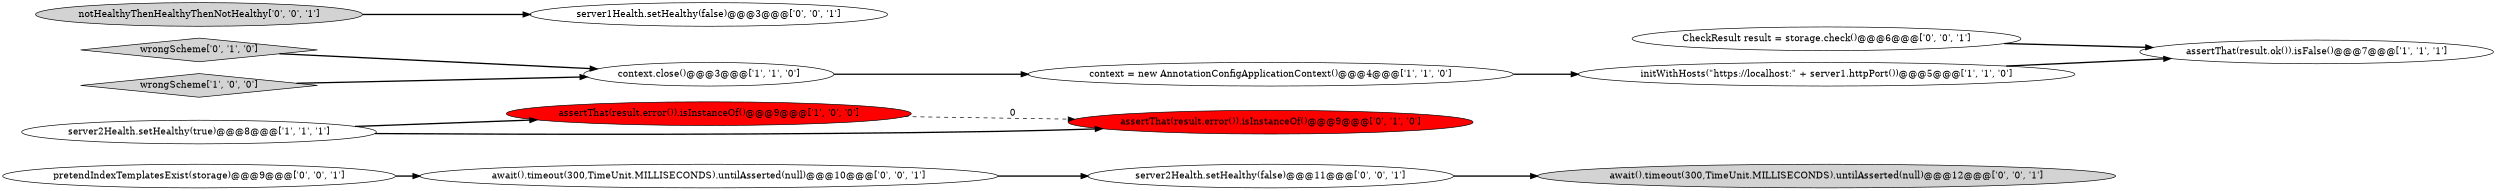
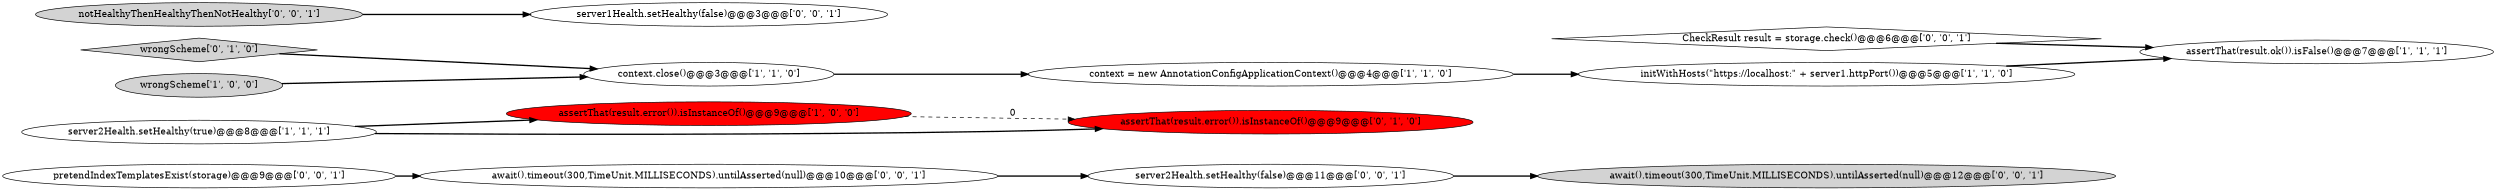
(1827, 39) -> (1827, 39)
(199, 85) -> (199, 85)
